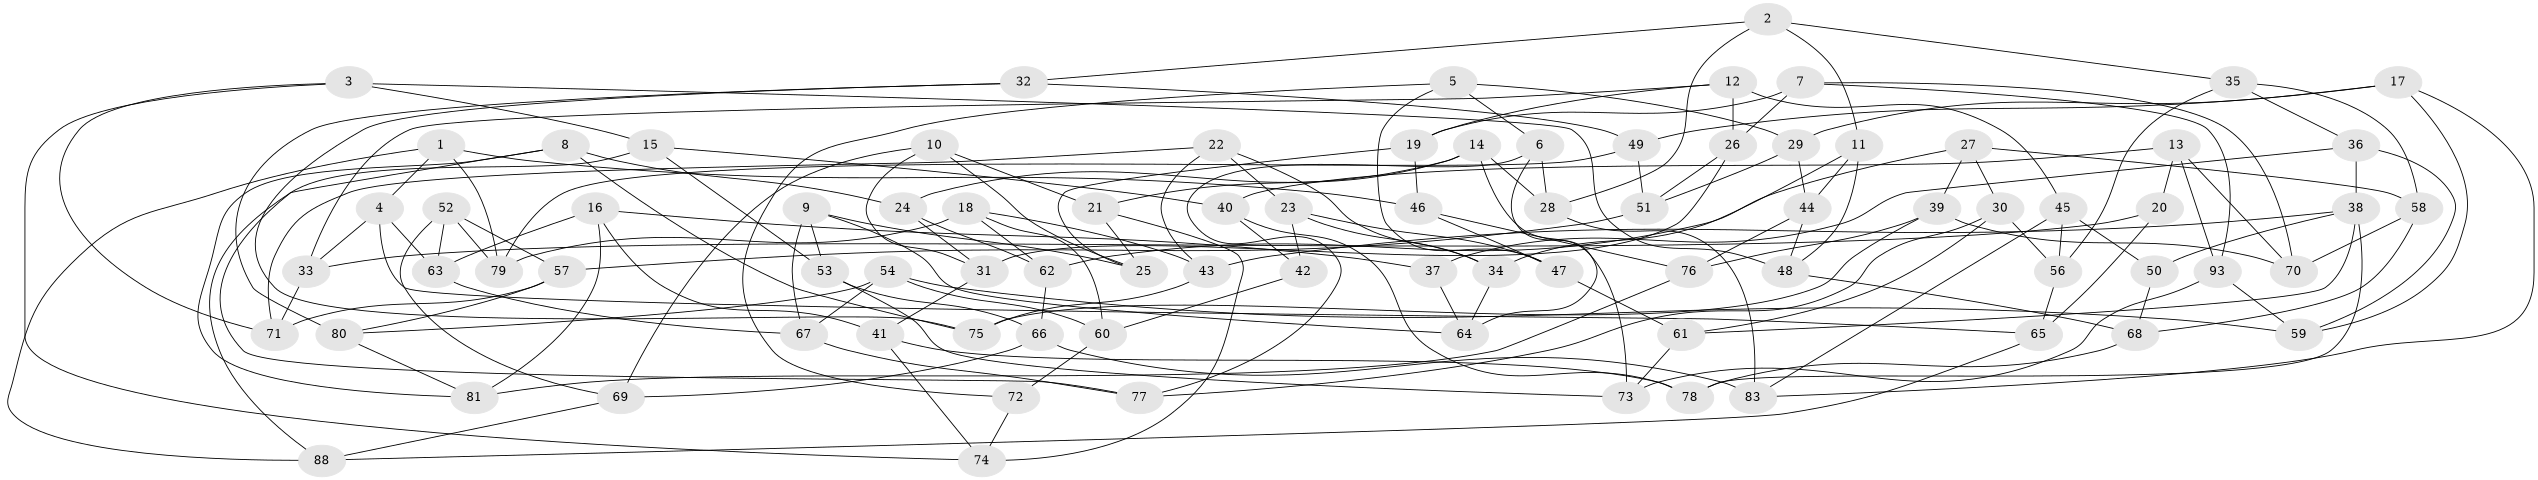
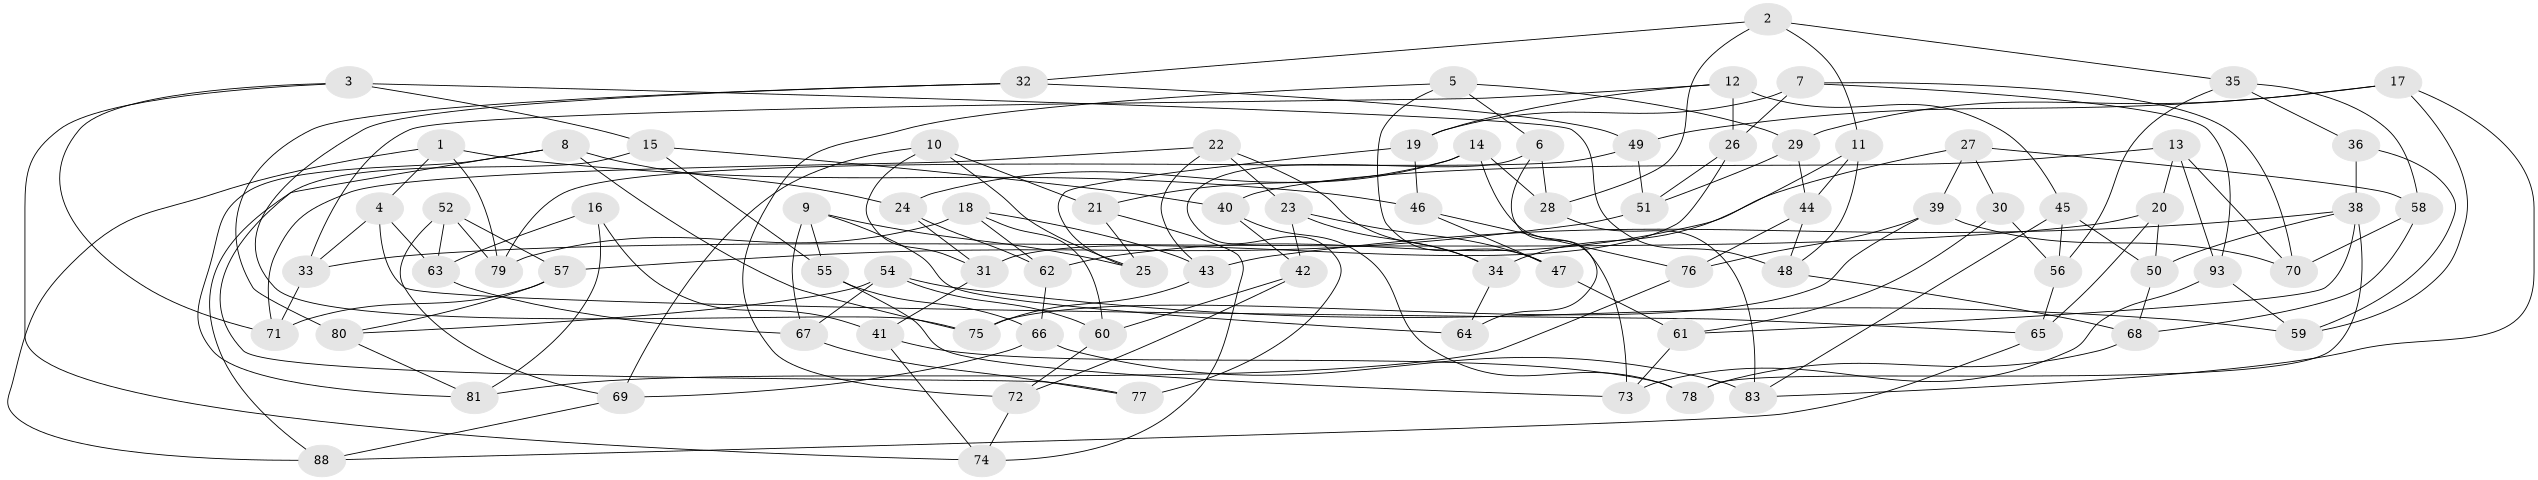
none -> (2157, 238)
(825, 272) -> (825, 272)
(1433, 272) -> none
none -> (1162, 339)
(1585, 340) -> none
